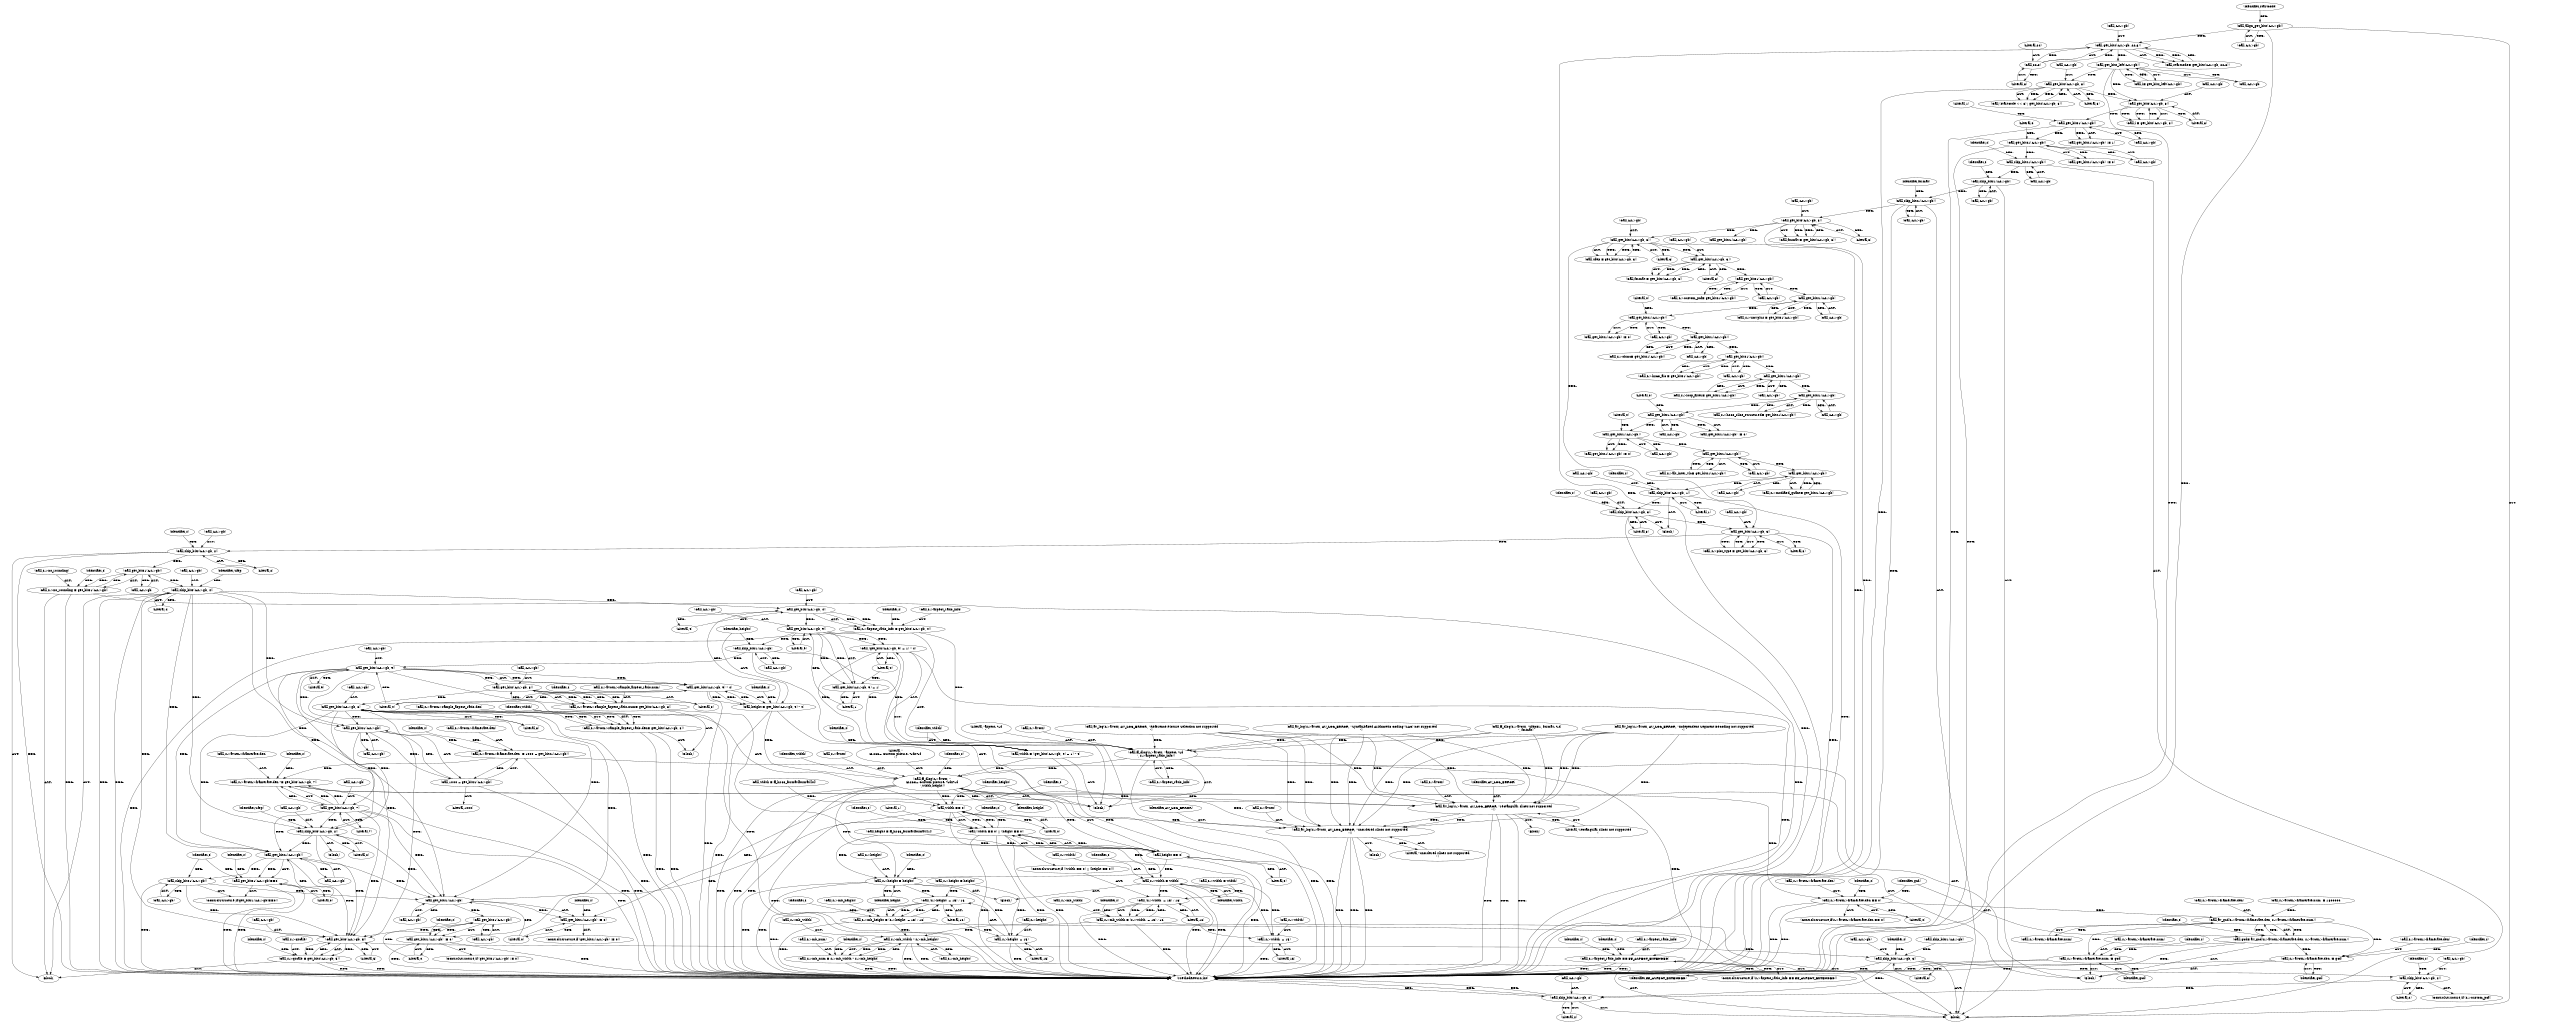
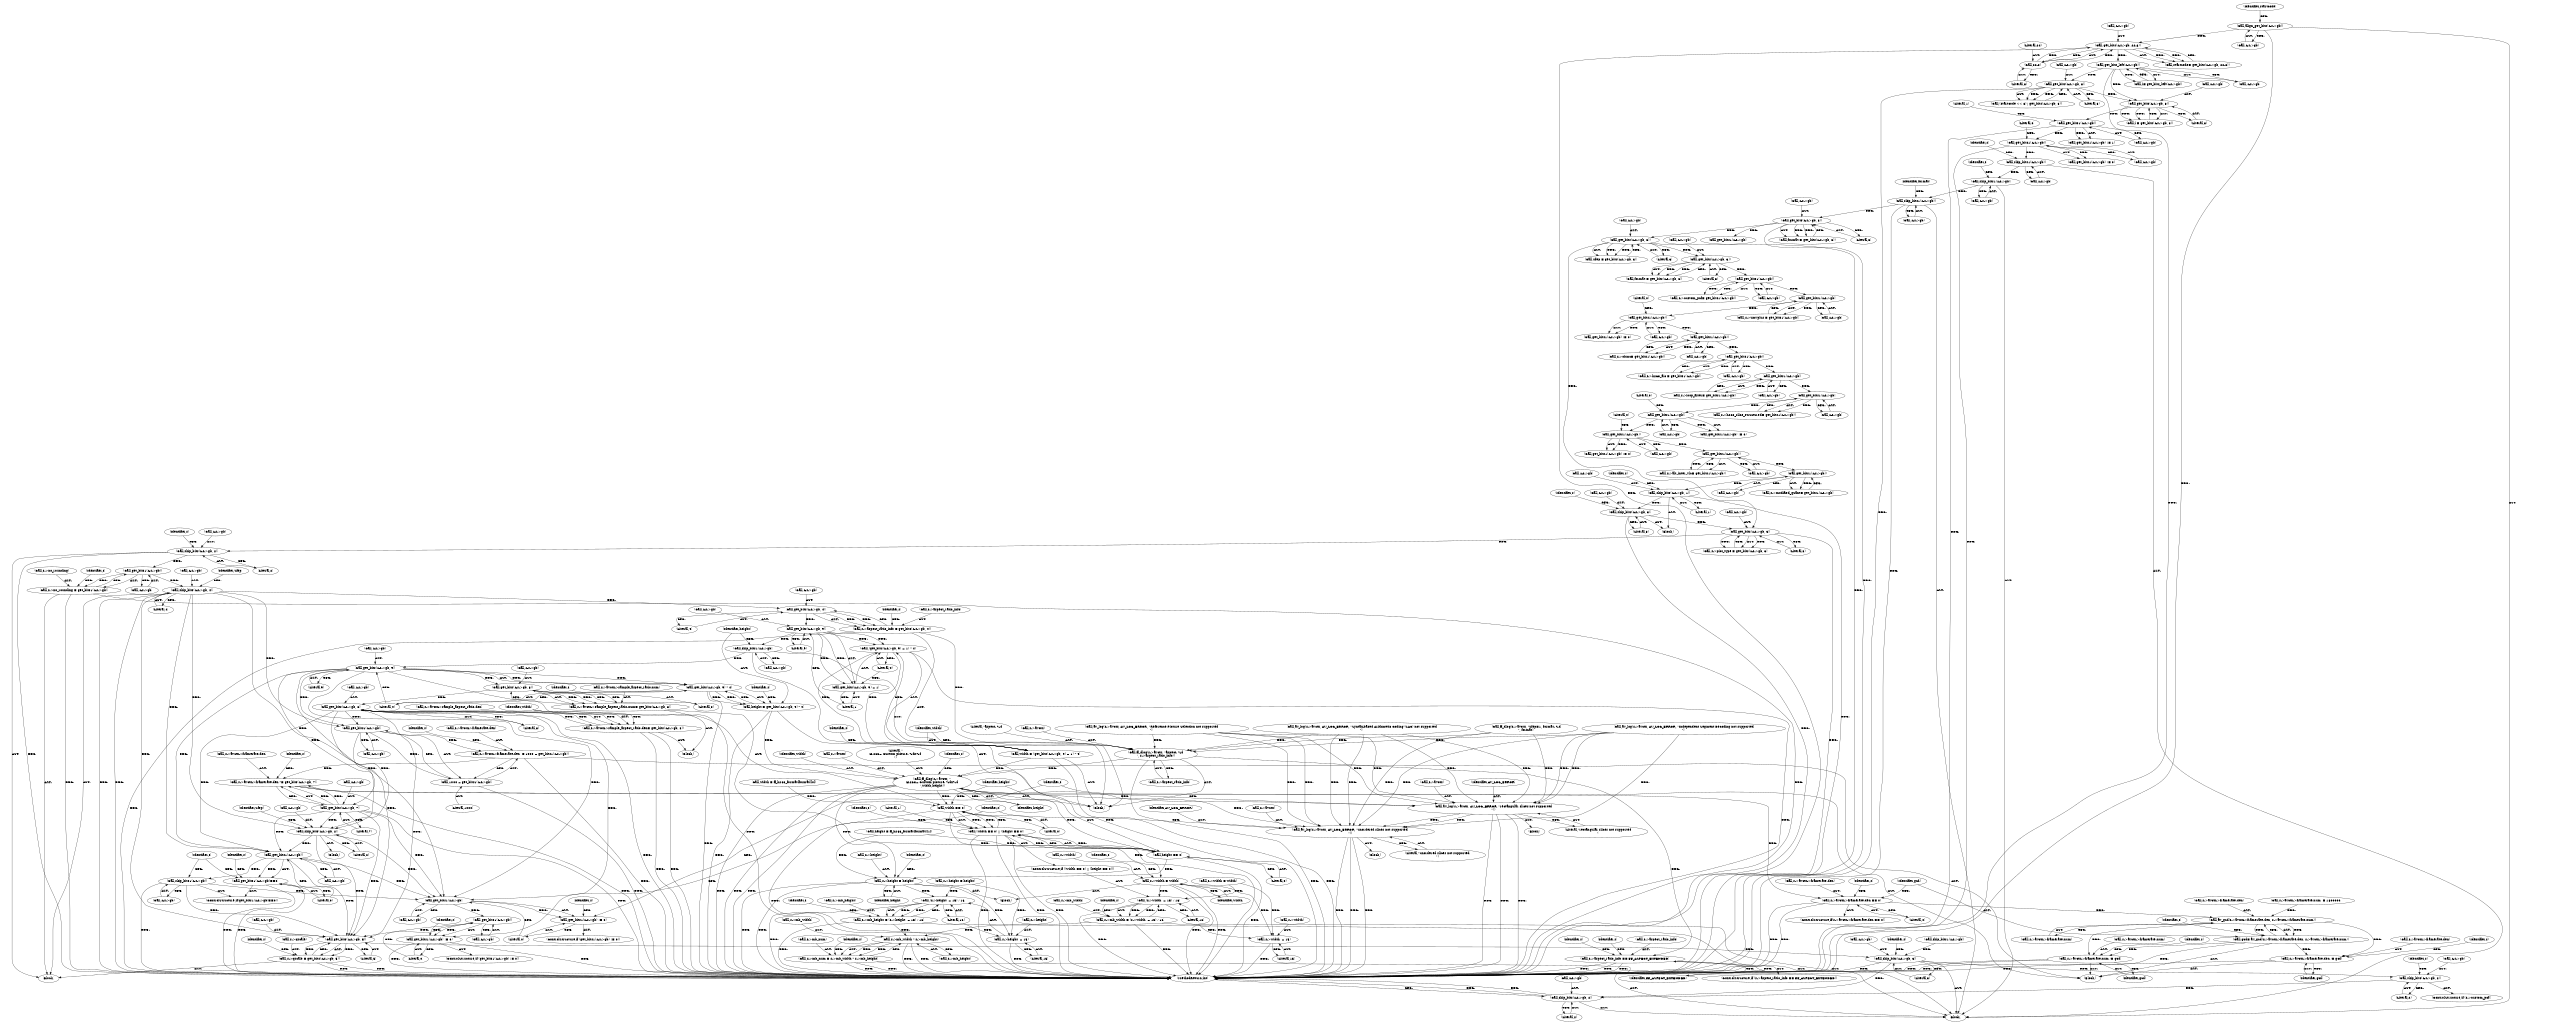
none -> (2071, 54)
(711, 655) -> (862, 615)
none -> (861, 665)
(465, 794) -> (456, 796)
